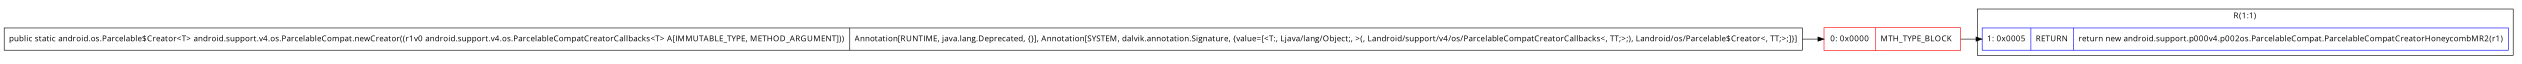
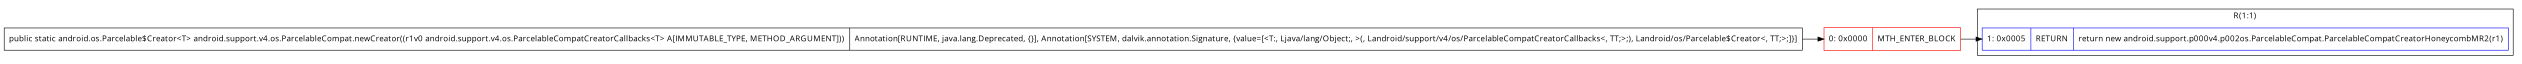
(1916, 39) -> (1917, 39)
